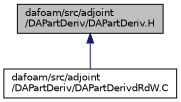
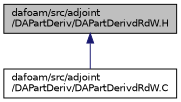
(90, 19) -> (90, 19)
